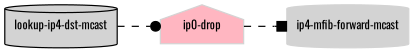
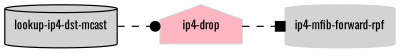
(202, 26) -> (201, 26)
(348, 26) -> (340, 26)
